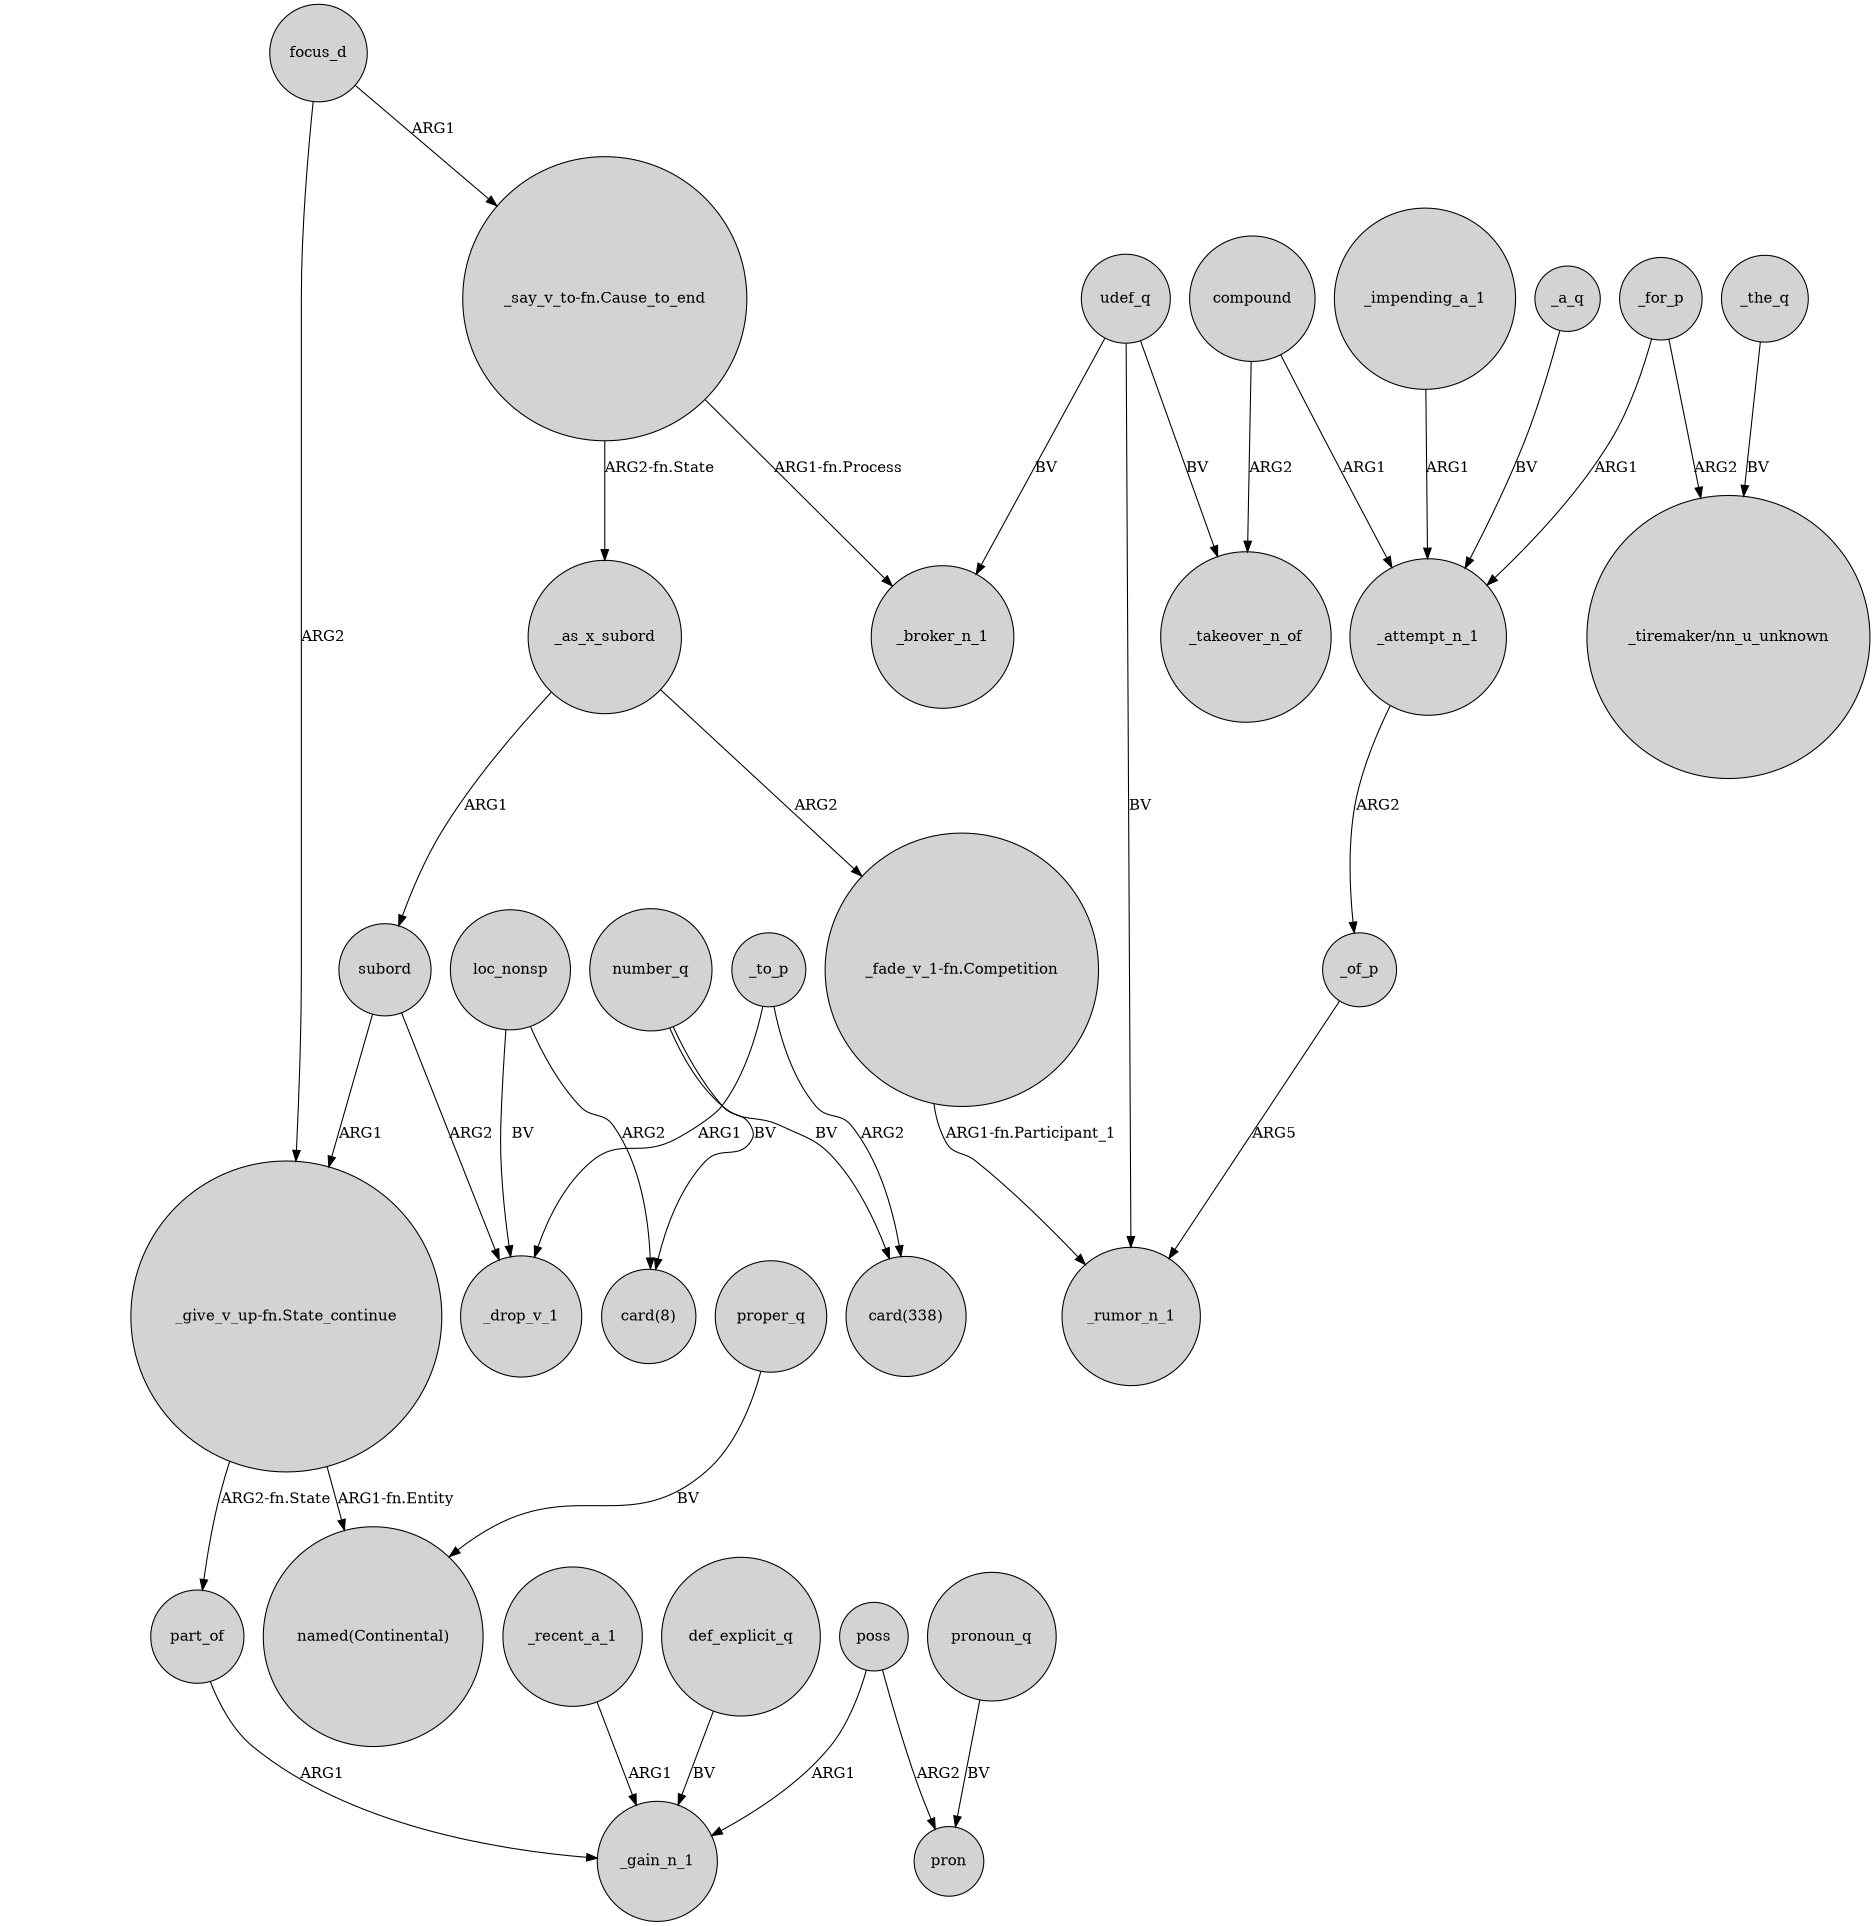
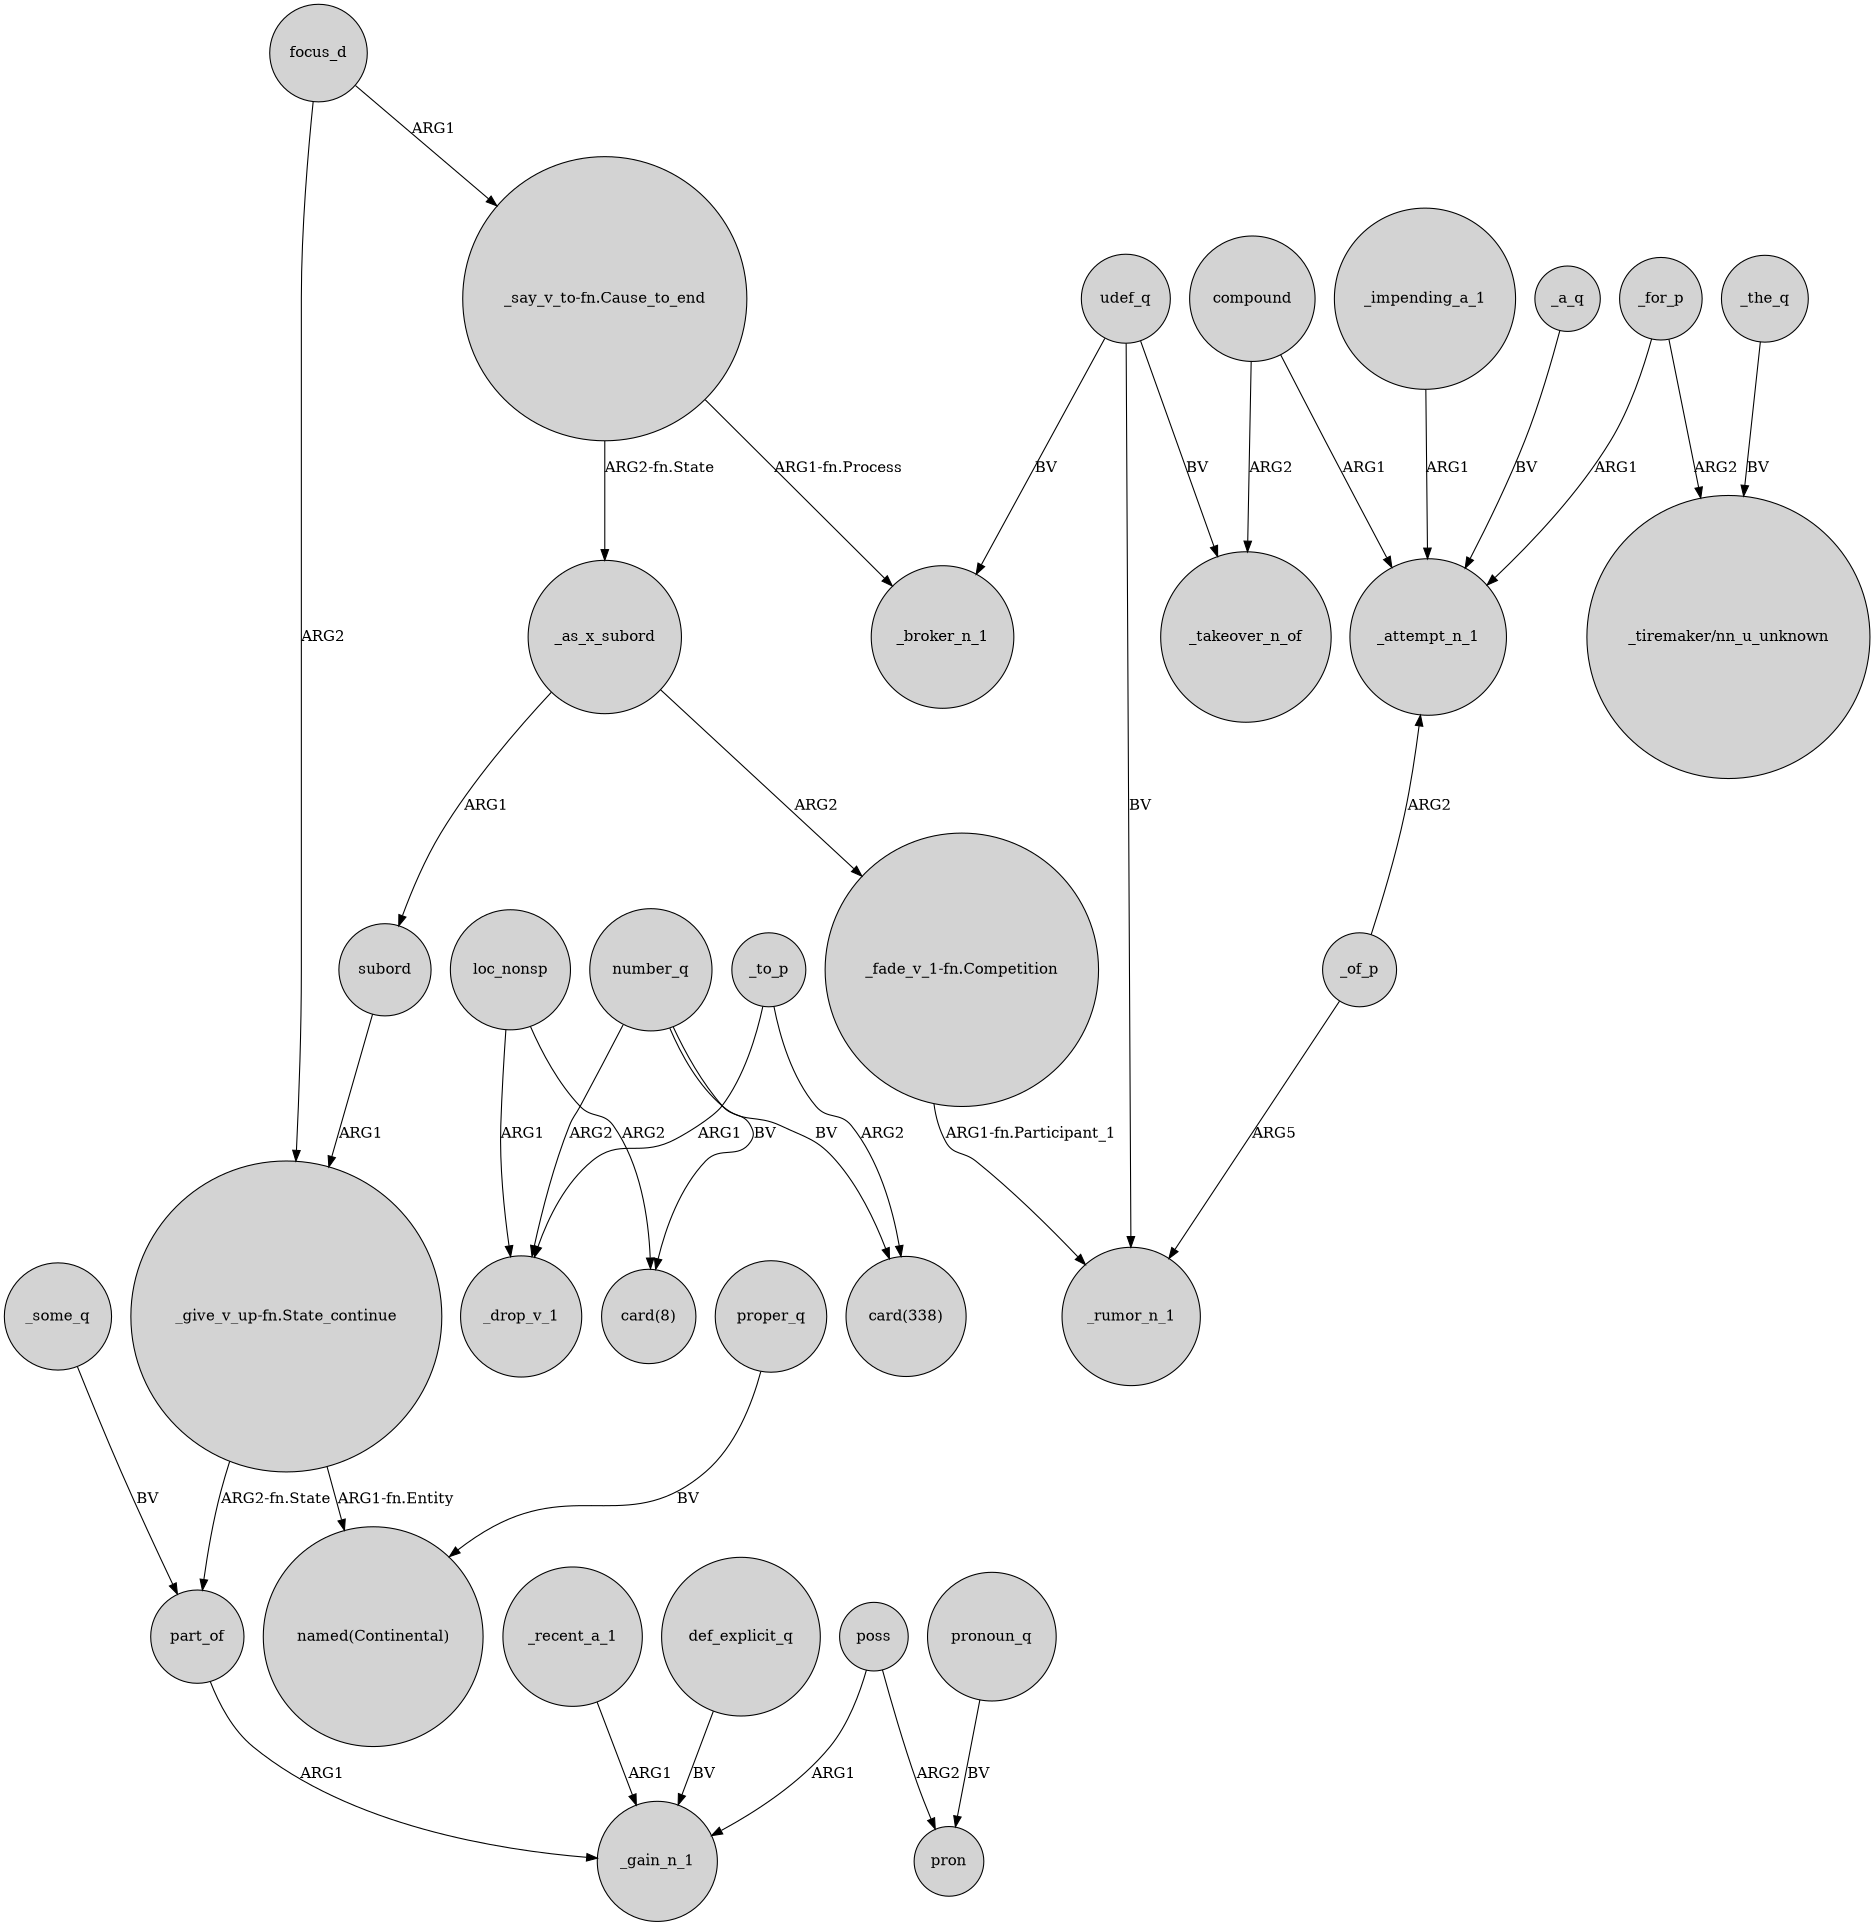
(1354, 811) -> (1401, 831)
(448, 1131) -> (567, 1131)
(523, 1134) -> (523, 1134)
none -> (58, 1316)
